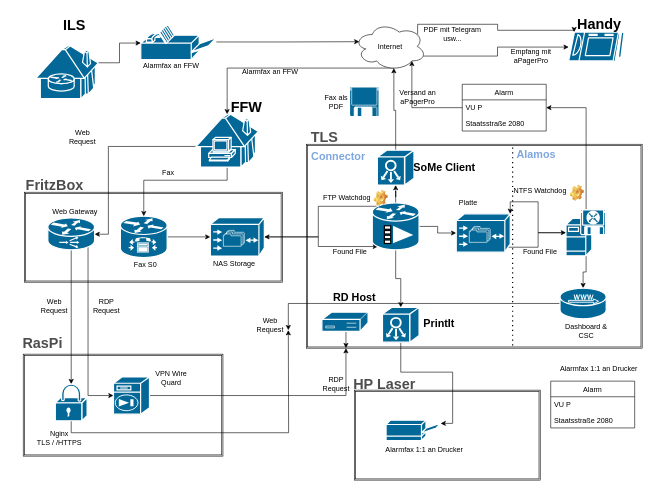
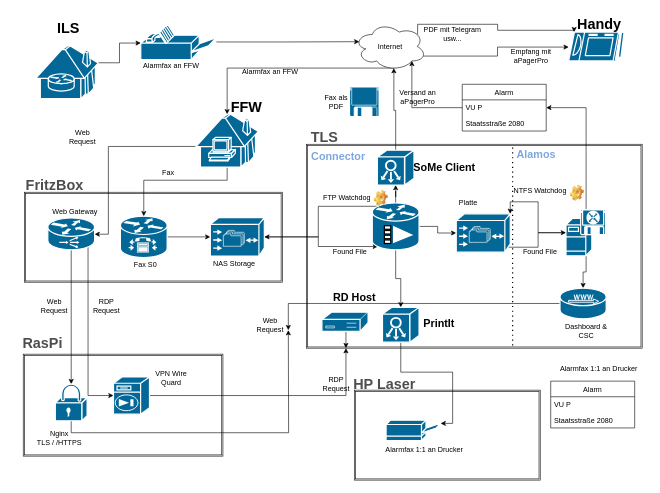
(74, 26) -> (68, 29)
